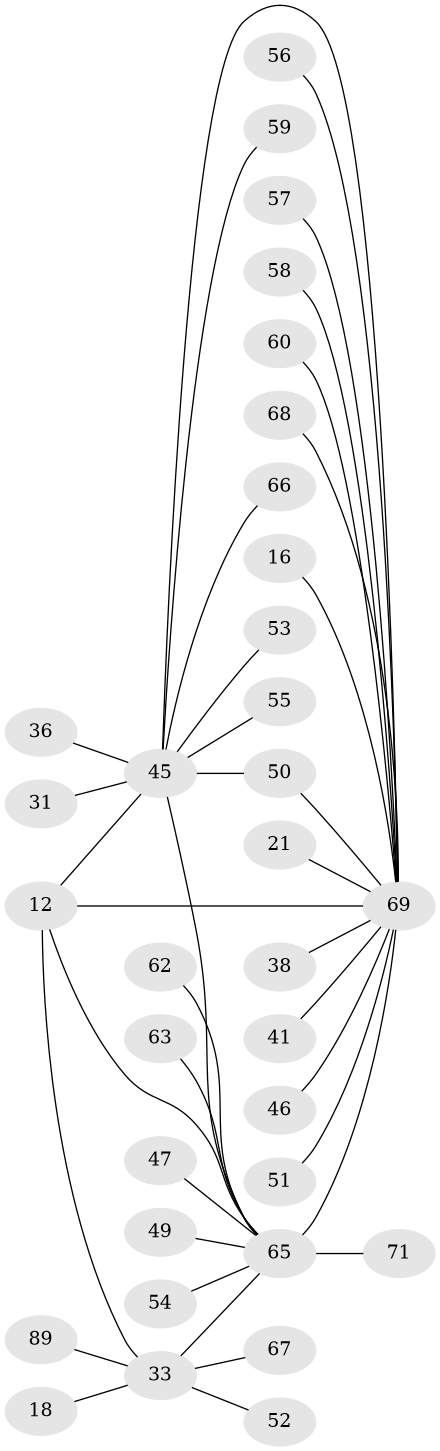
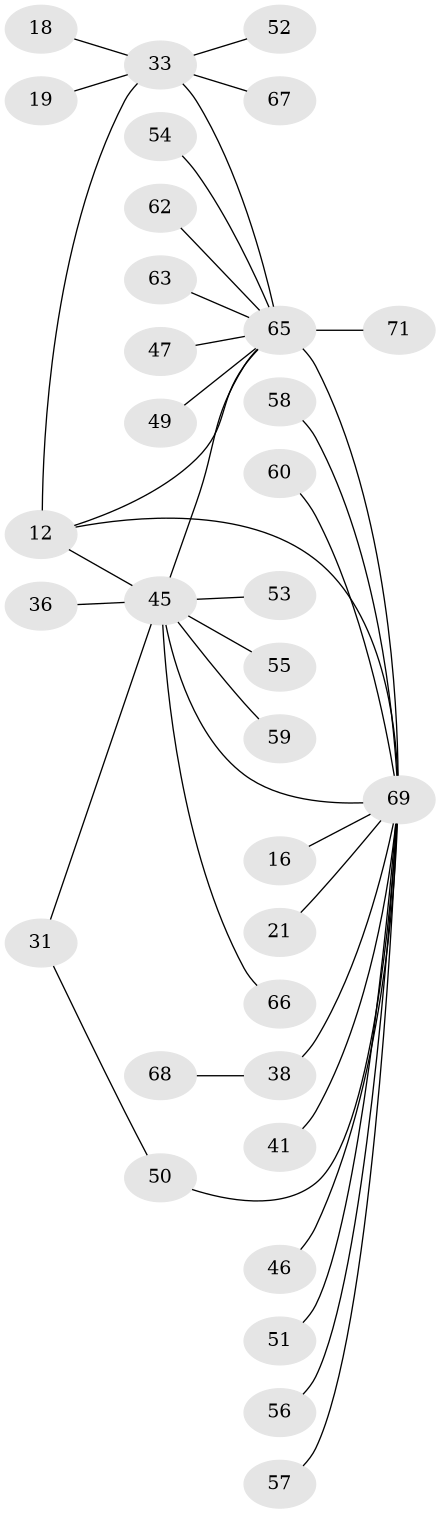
(378, 651) -> (220, 1076)
(220, 773) -> (100, 1061)
(41, 1340) -> (41, 101)
